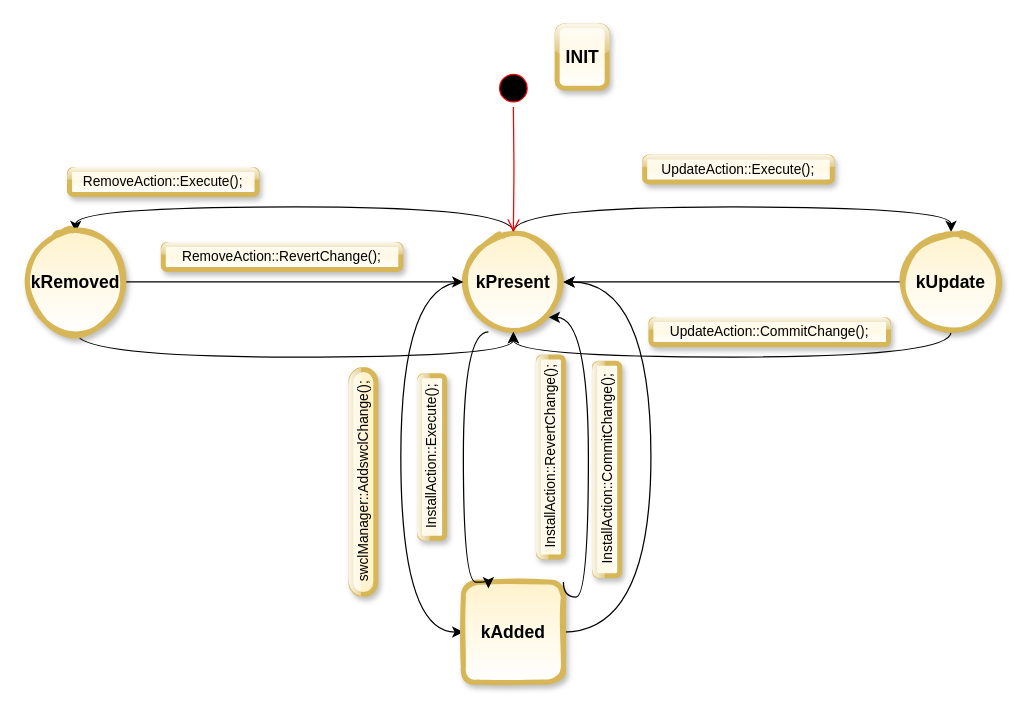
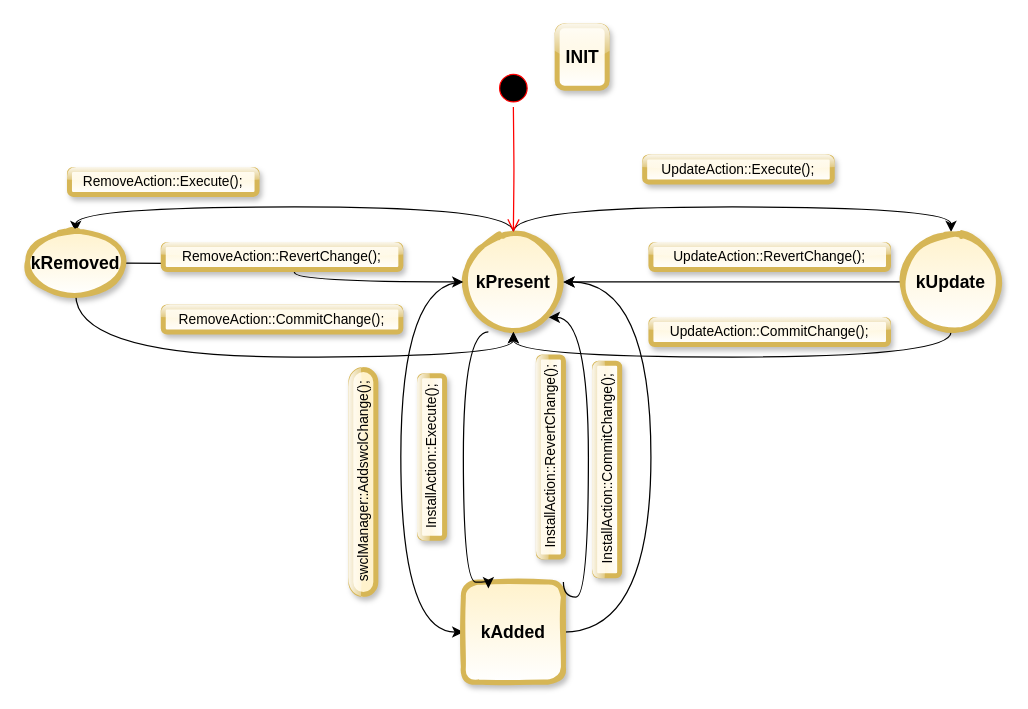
none -> (769, 257)
(76, 282) -> (76, 263)
none -> (282, 319)
